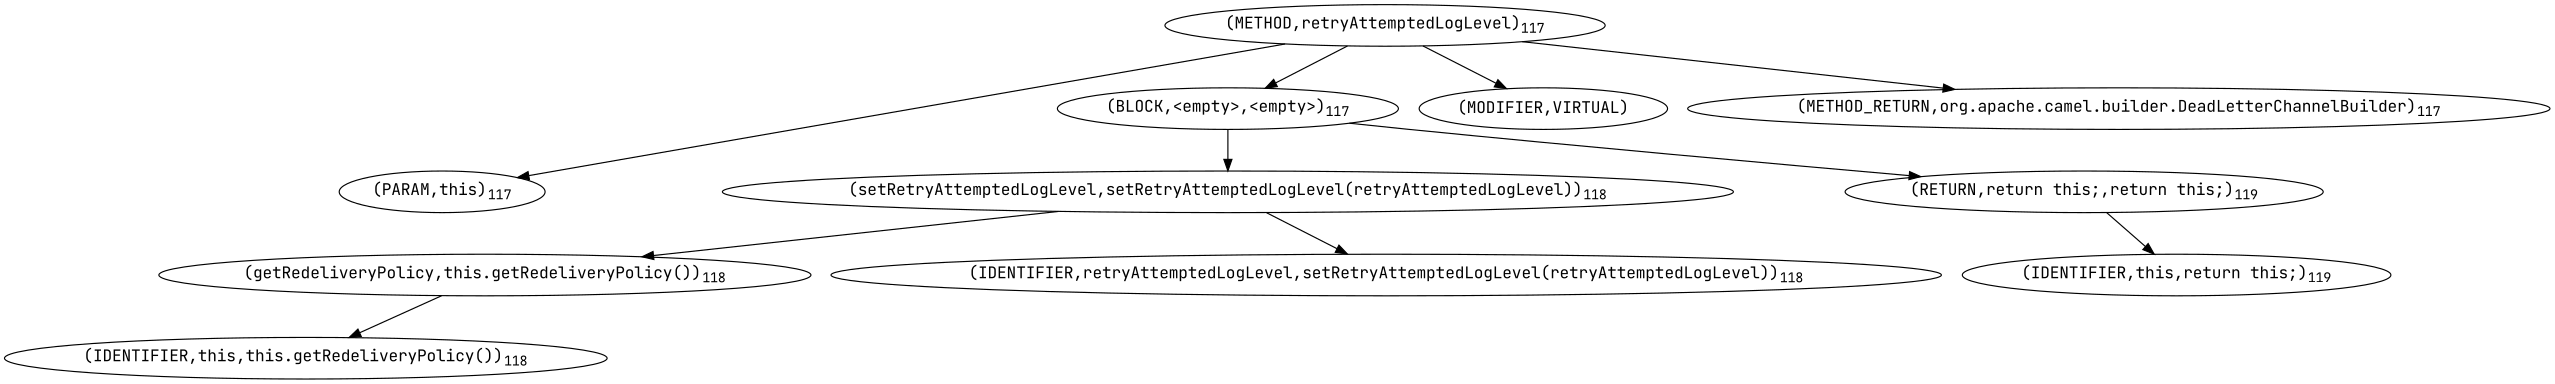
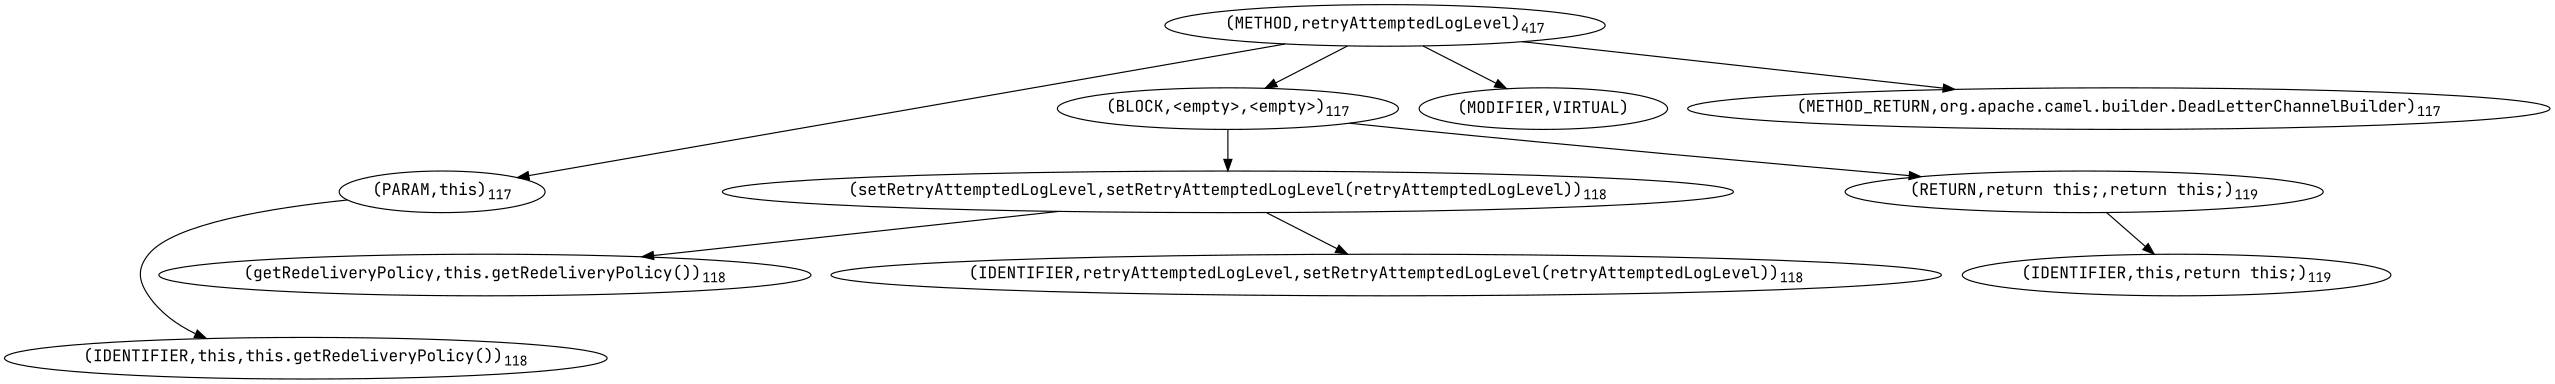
(1533, 24) -> (1533, 24)
(401, 314) -> (193, 229)
